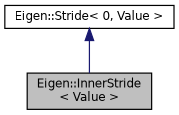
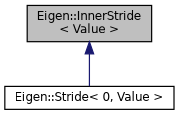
(89, 57) -> (89, 70)
